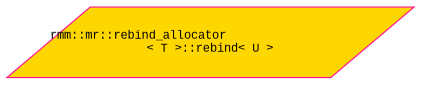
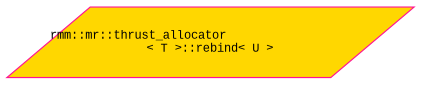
(210, 42) -> (210, 42)
